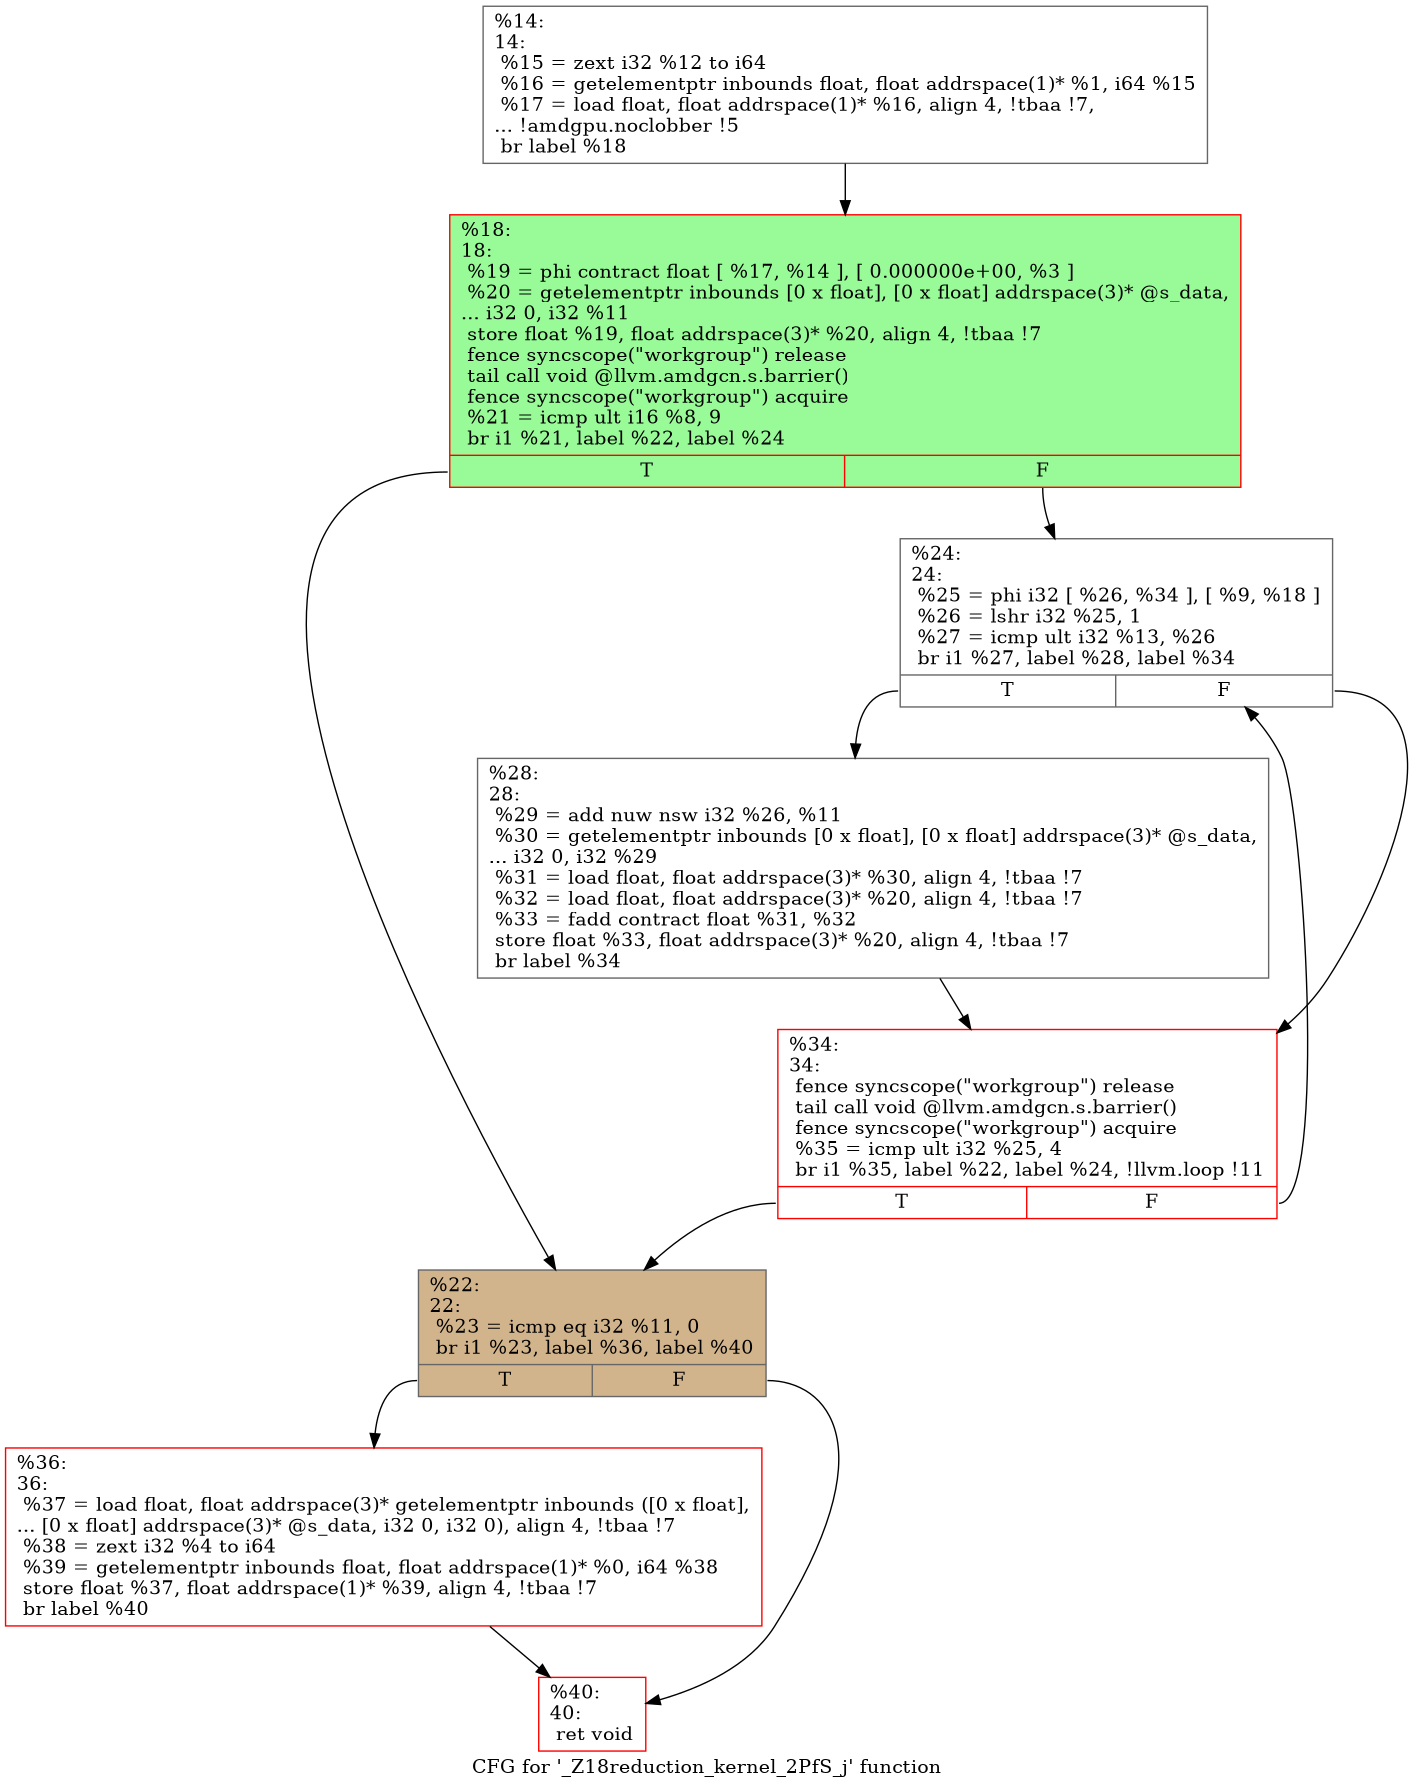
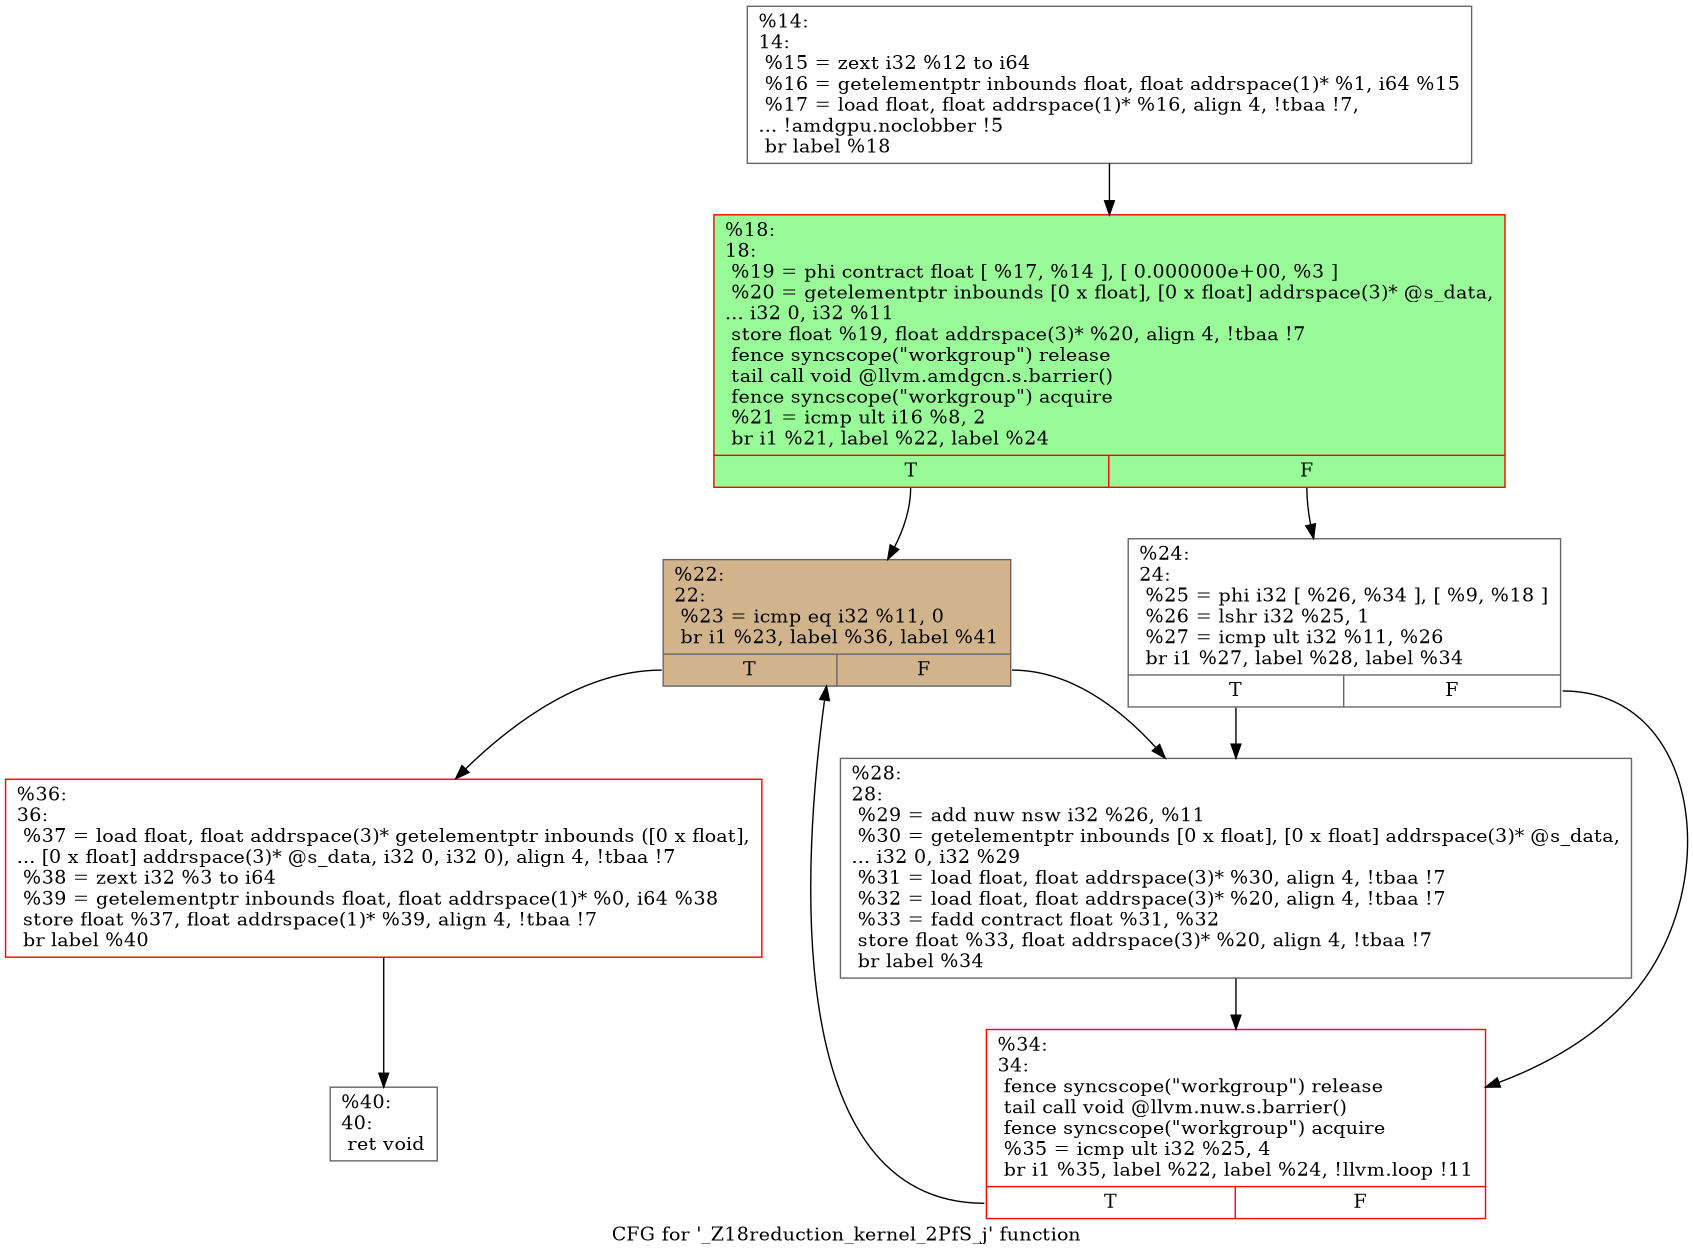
(592, 418) -> (856, 418)
(1064, 637) -> (1292, 637)
(1305, 959) -> none
(984, 1107) -> (1173, 1107)
(592, 1348) -> (837, 637)
(147, 1547) -> (147, 878)
(813, 1556) -> (1092, 694)
(592, 1714) -> (384, 1124)
